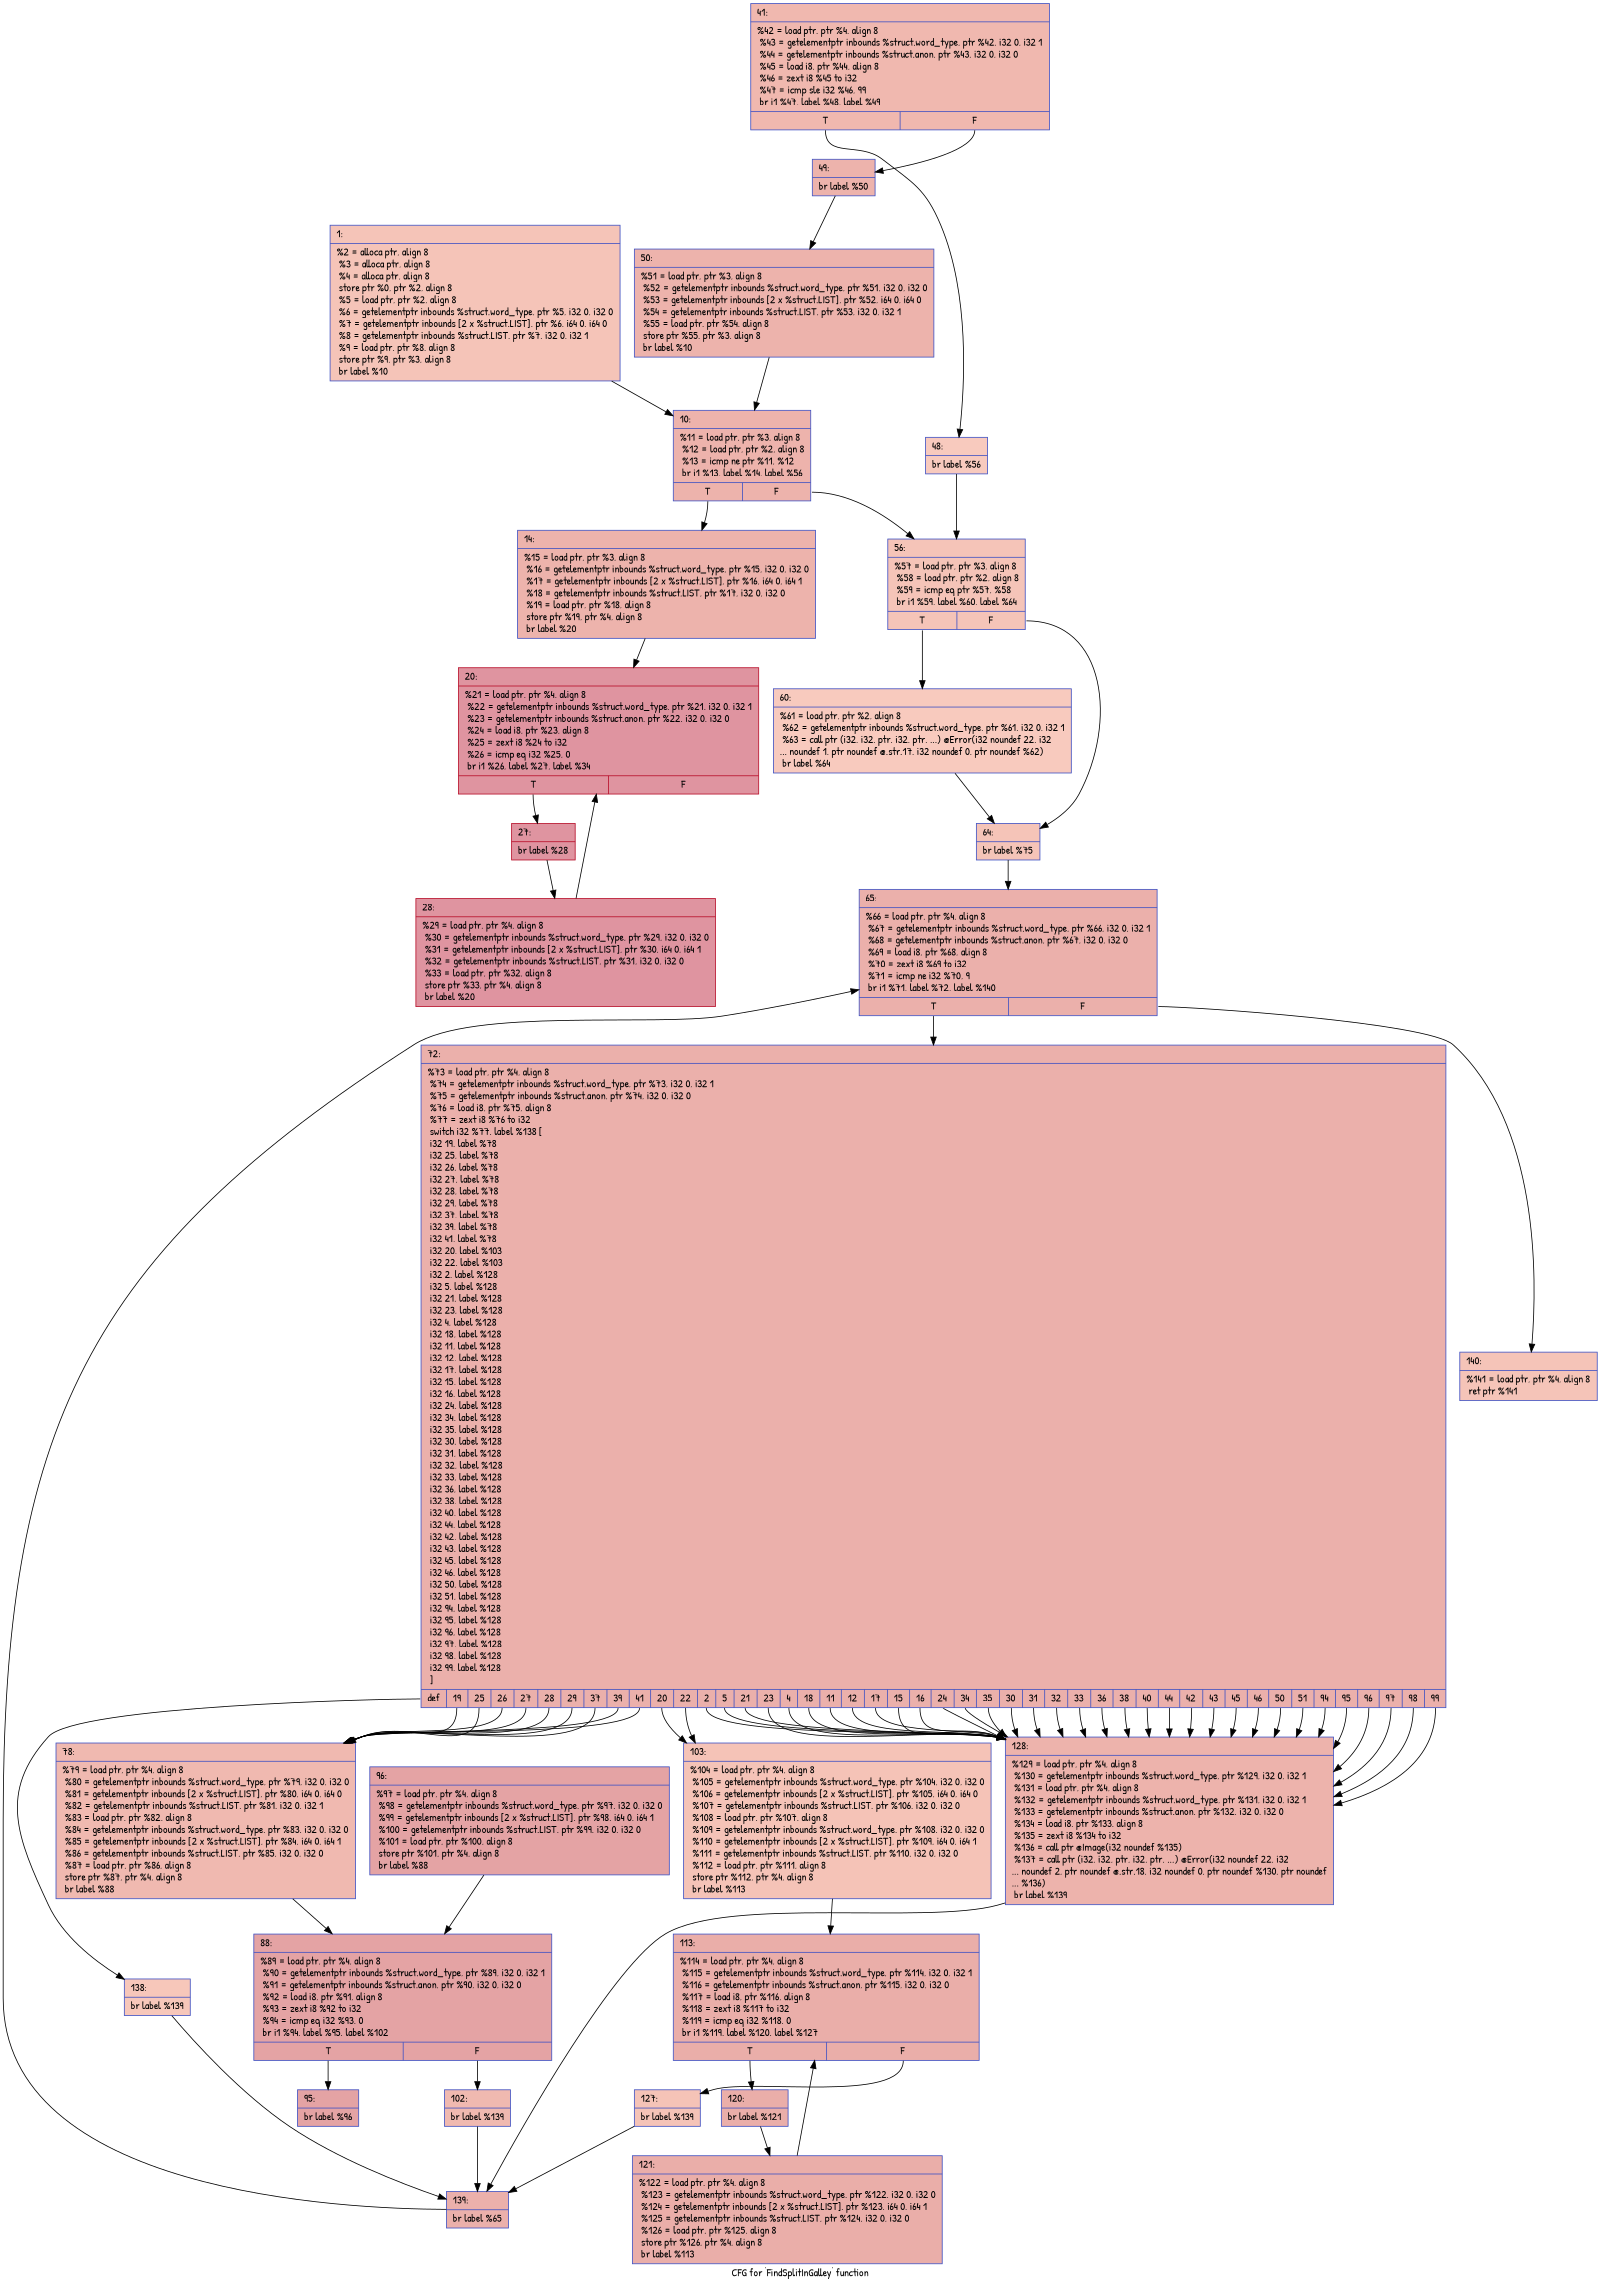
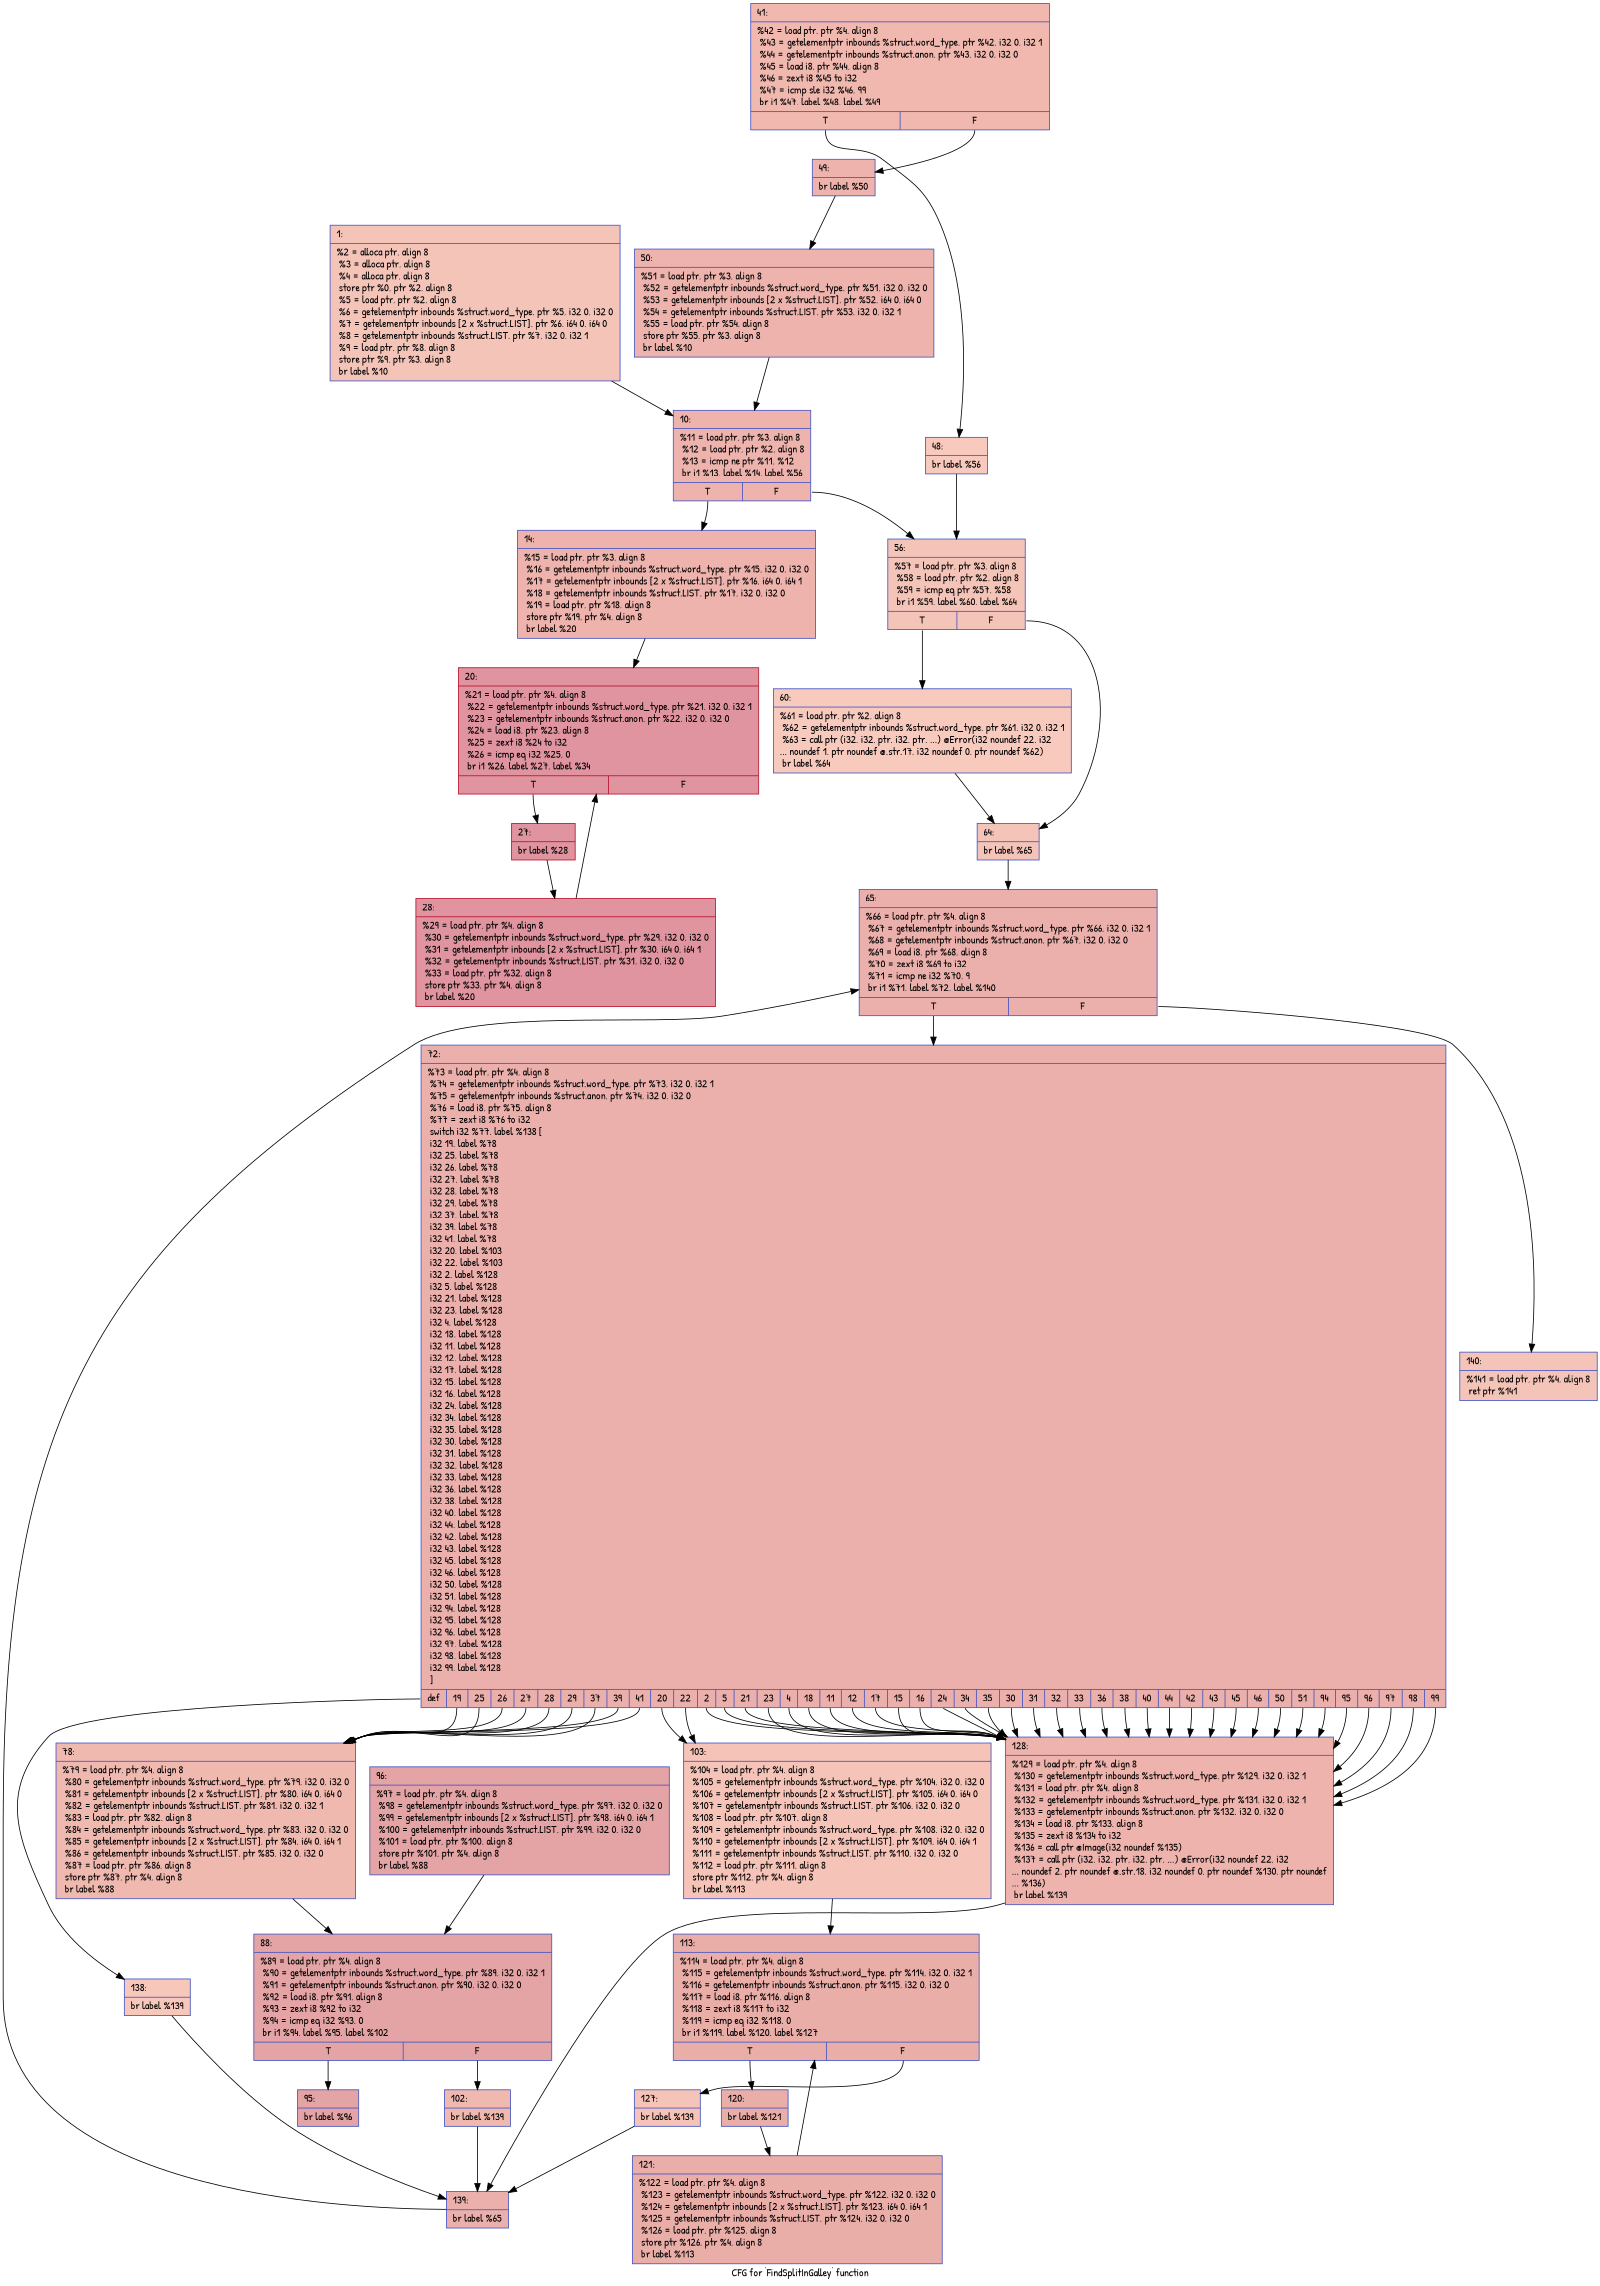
(1008, 850) -> (1008, 850)
